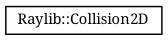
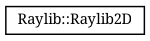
(84, 20) -> (75, 20)
